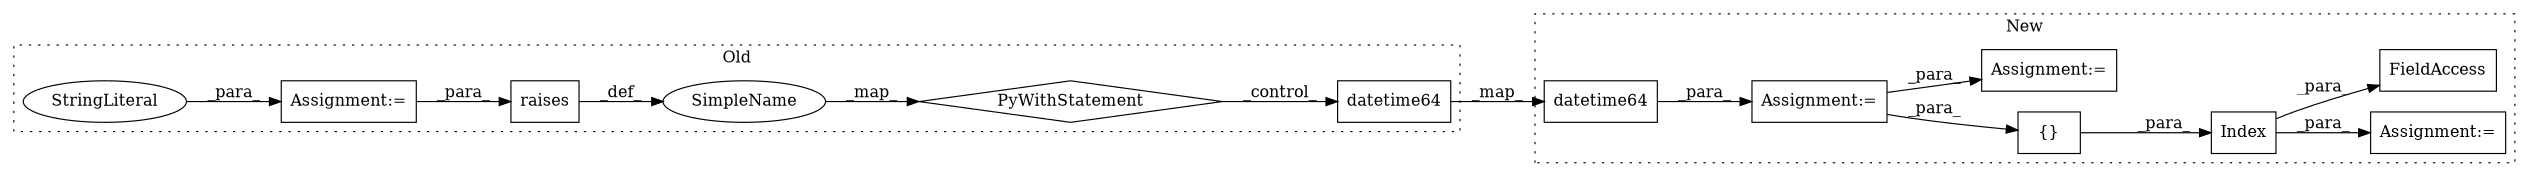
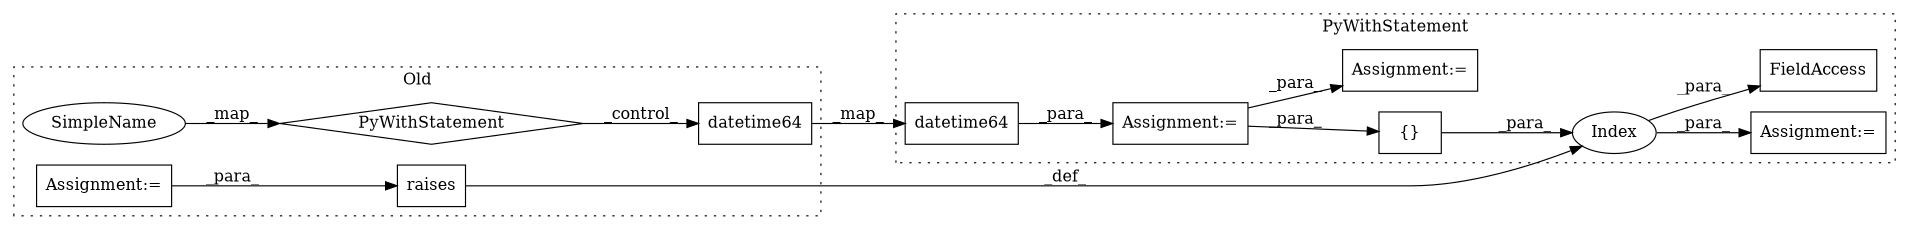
(2025, 27) -> (1396, 27)
(105, 102) -> none
(615, 102) -> (1021, 186)
(2244, 133) -> (1614, 133)
